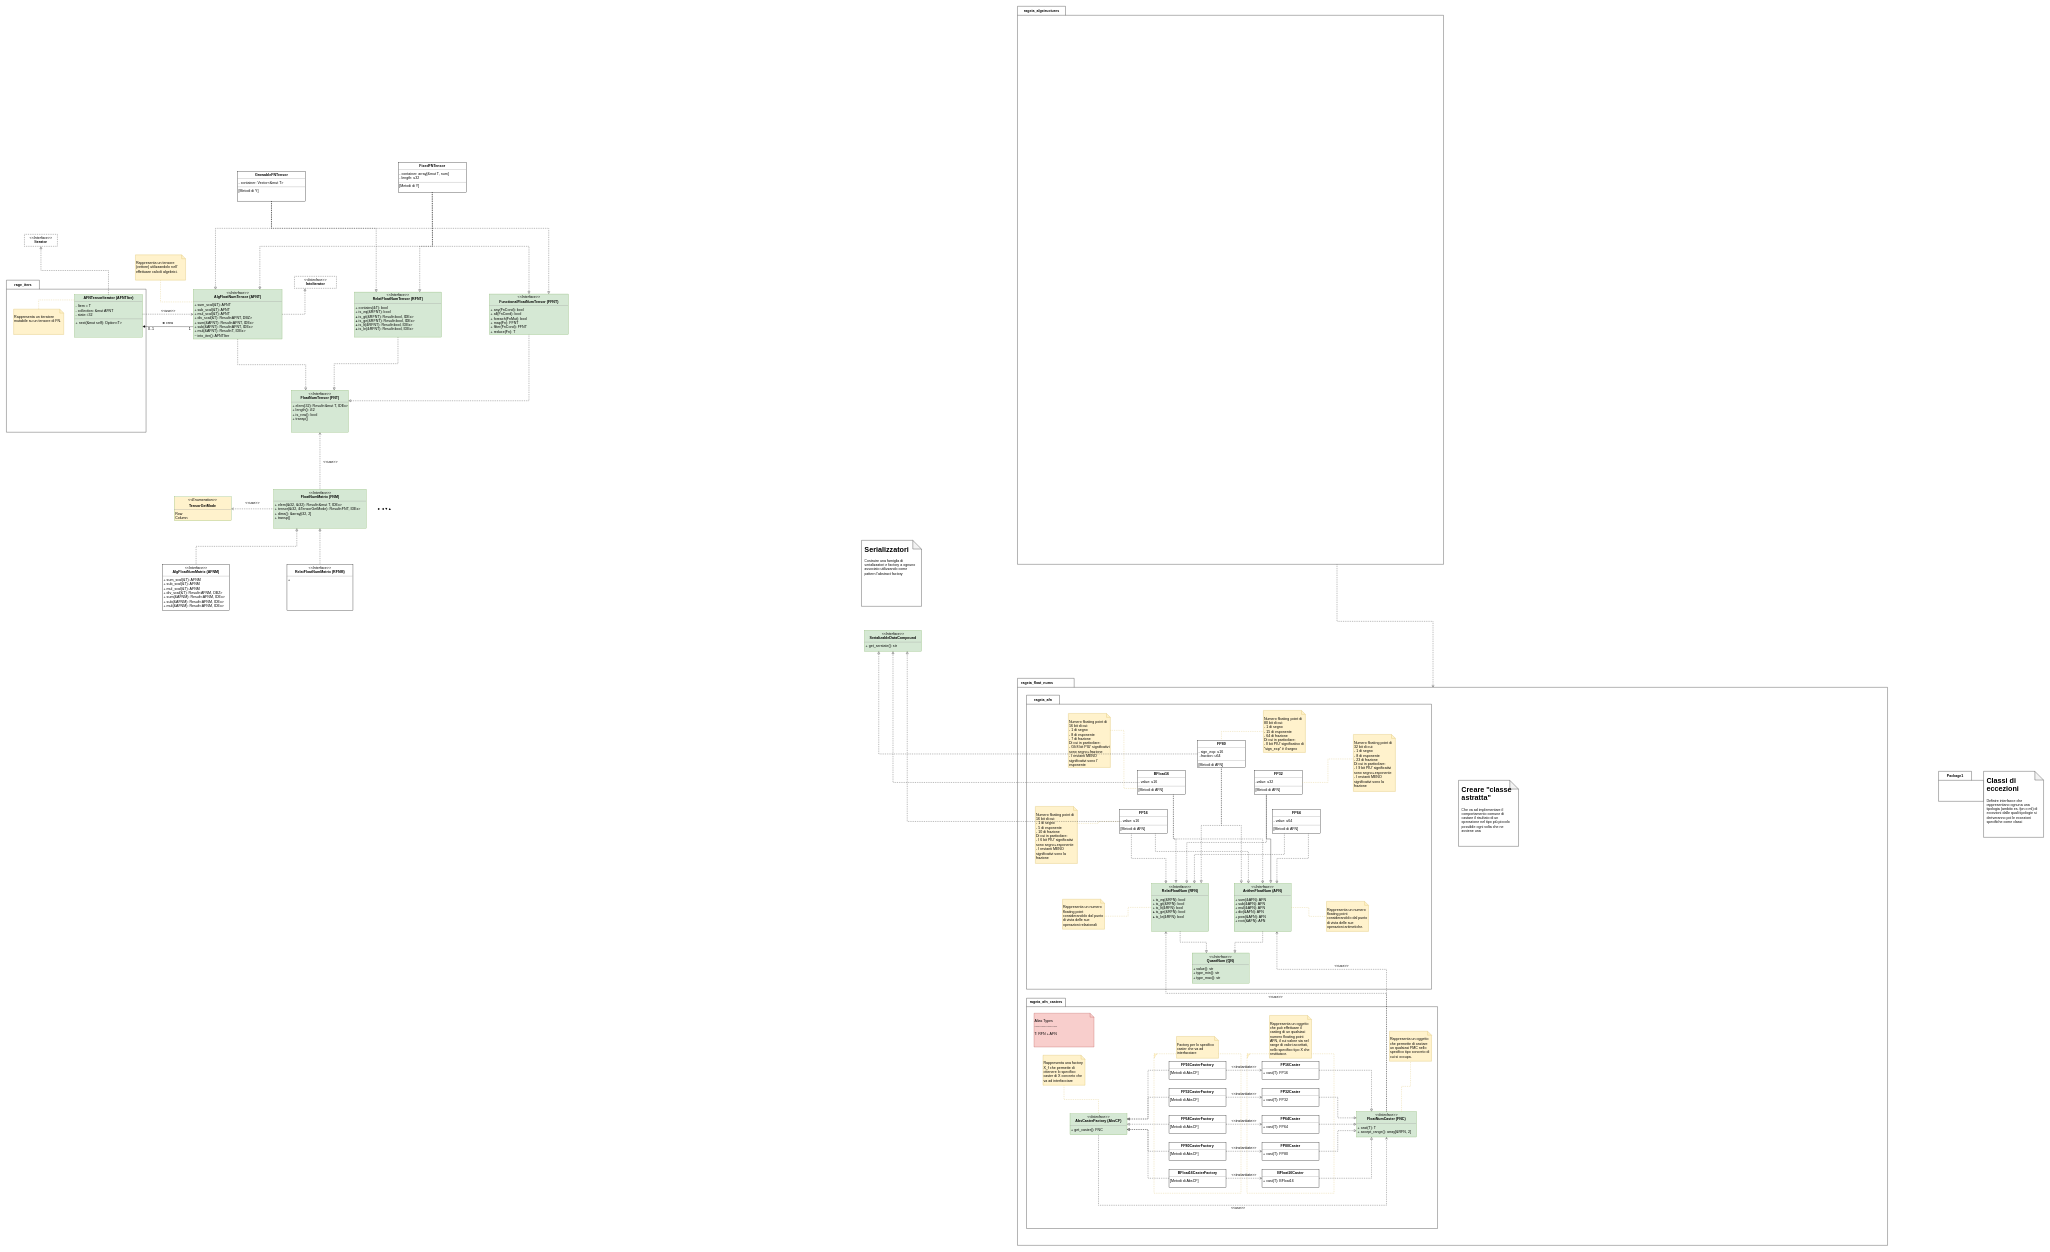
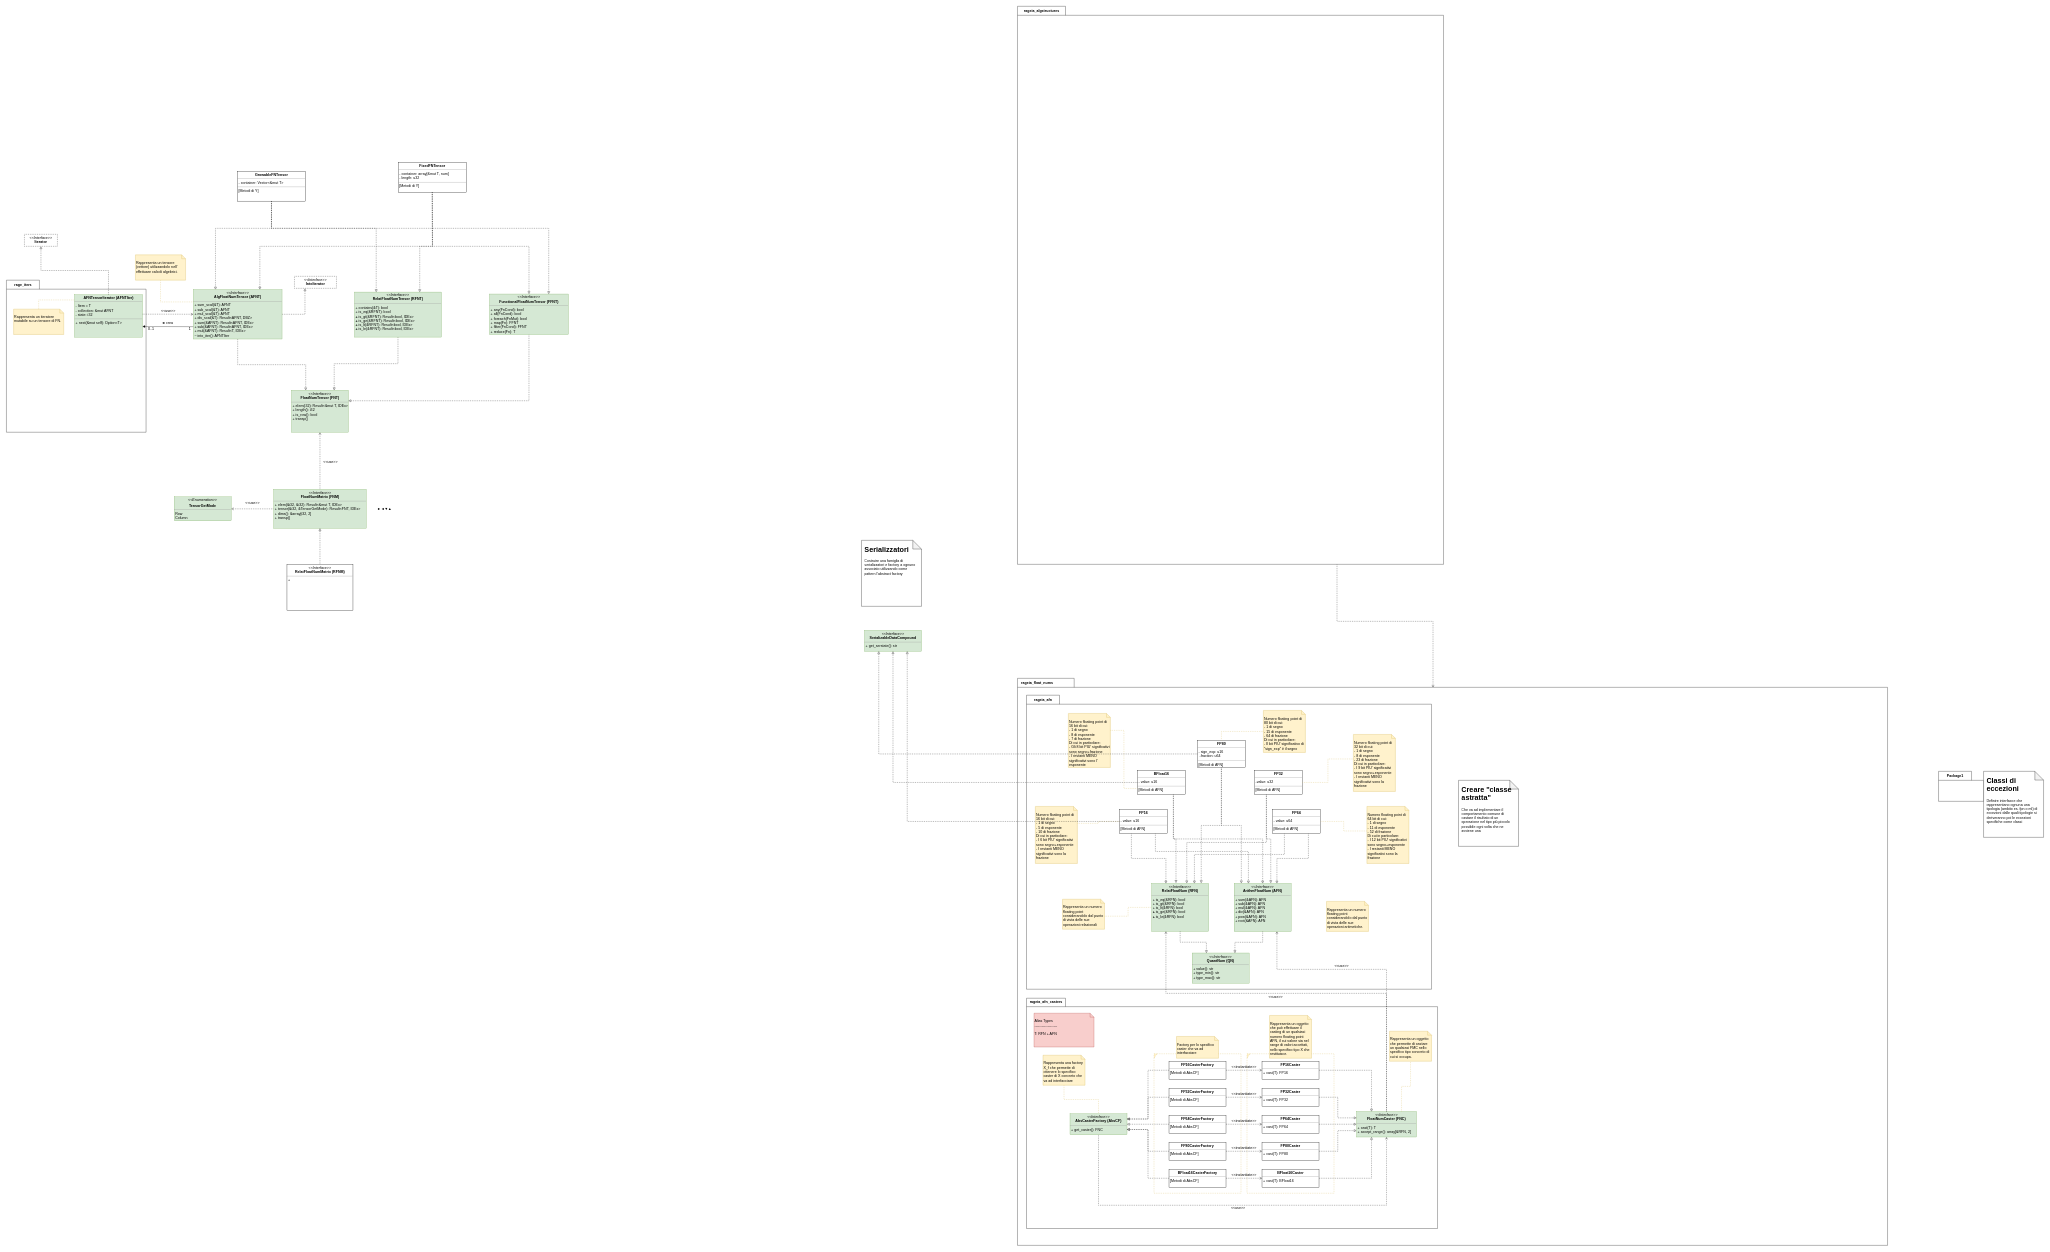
(203, 509) -> (203, 509)
(252, 546) -> none
(196, 587) -> none
none -> (1327, 821)
none -> (1388, 835)
(1271, 858) -> (1271, 858)
(1309, 913) -> none
